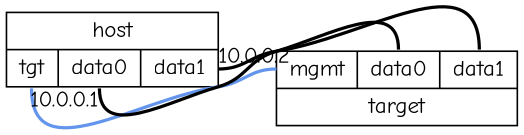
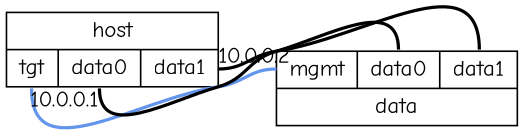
(397, 106) -> (397, 106)
